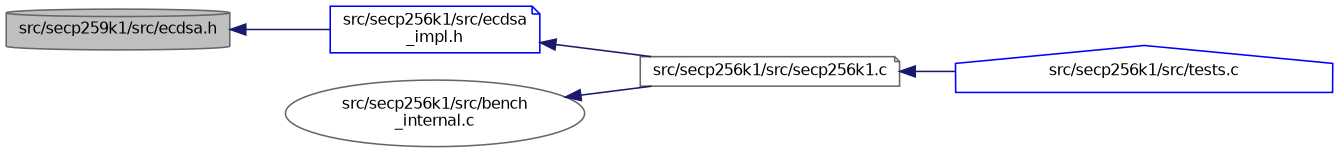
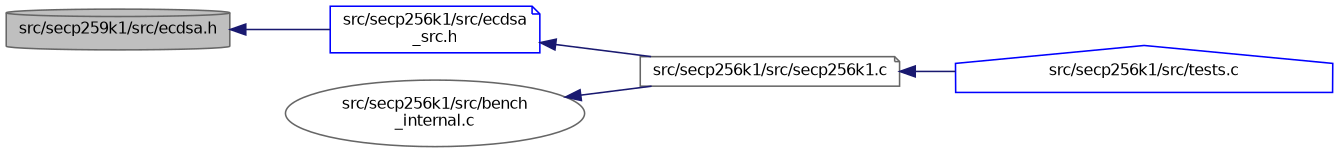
(435, 30) -> (435, 30)
